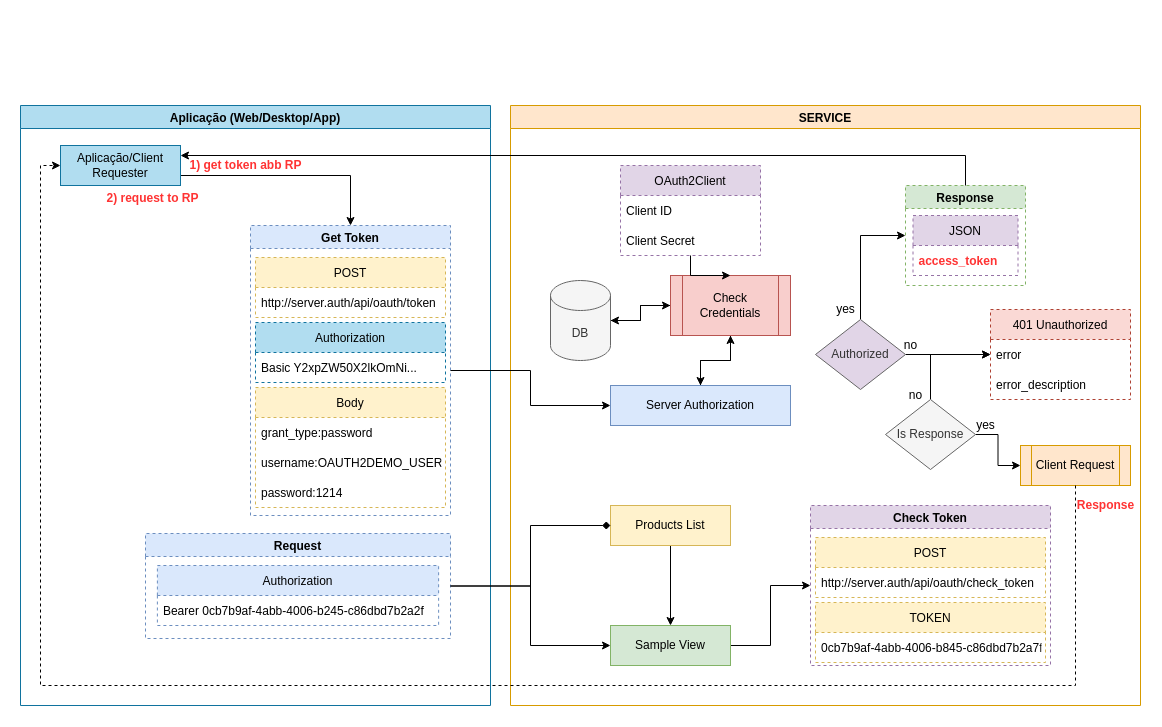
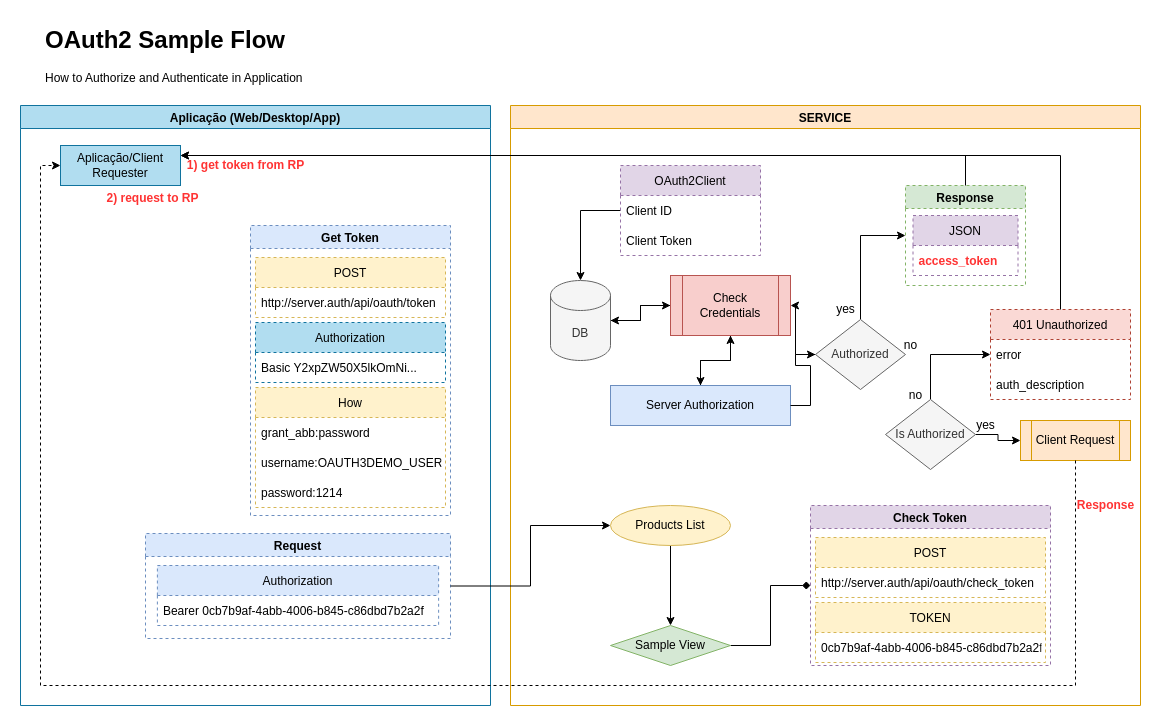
none -> (276, 63)
(246, 166) -> (246, 166)
(287, 176) -> none
none -> (1061, 187)
(665, 241) -> (662, 241)
(698, 276) -> (581, 223)
(861, 355) -> (861, 355)
(917, 355) -> (796, 329)
(334, 368) -> (334, 368)
none -> (811, 384)
(531, 385) -> none
(1050, 385) -> (1047, 385)
(350, 403) -> (350, 403)
(323, 433) -> (320, 433)
(931, 435) -> (931, 435)
(340, 463) -> (340, 463)
(1076, 466) -> (1076, 441)
(601, 526) -> (602, 526)
(671, 526) -> (671, 526)
(802, 586) -> (801, 586)
(306, 611) -> (306, 611)
(539, 646) -> none
(671, 646) -> (671, 646)
(942, 648) -> (942, 648)
